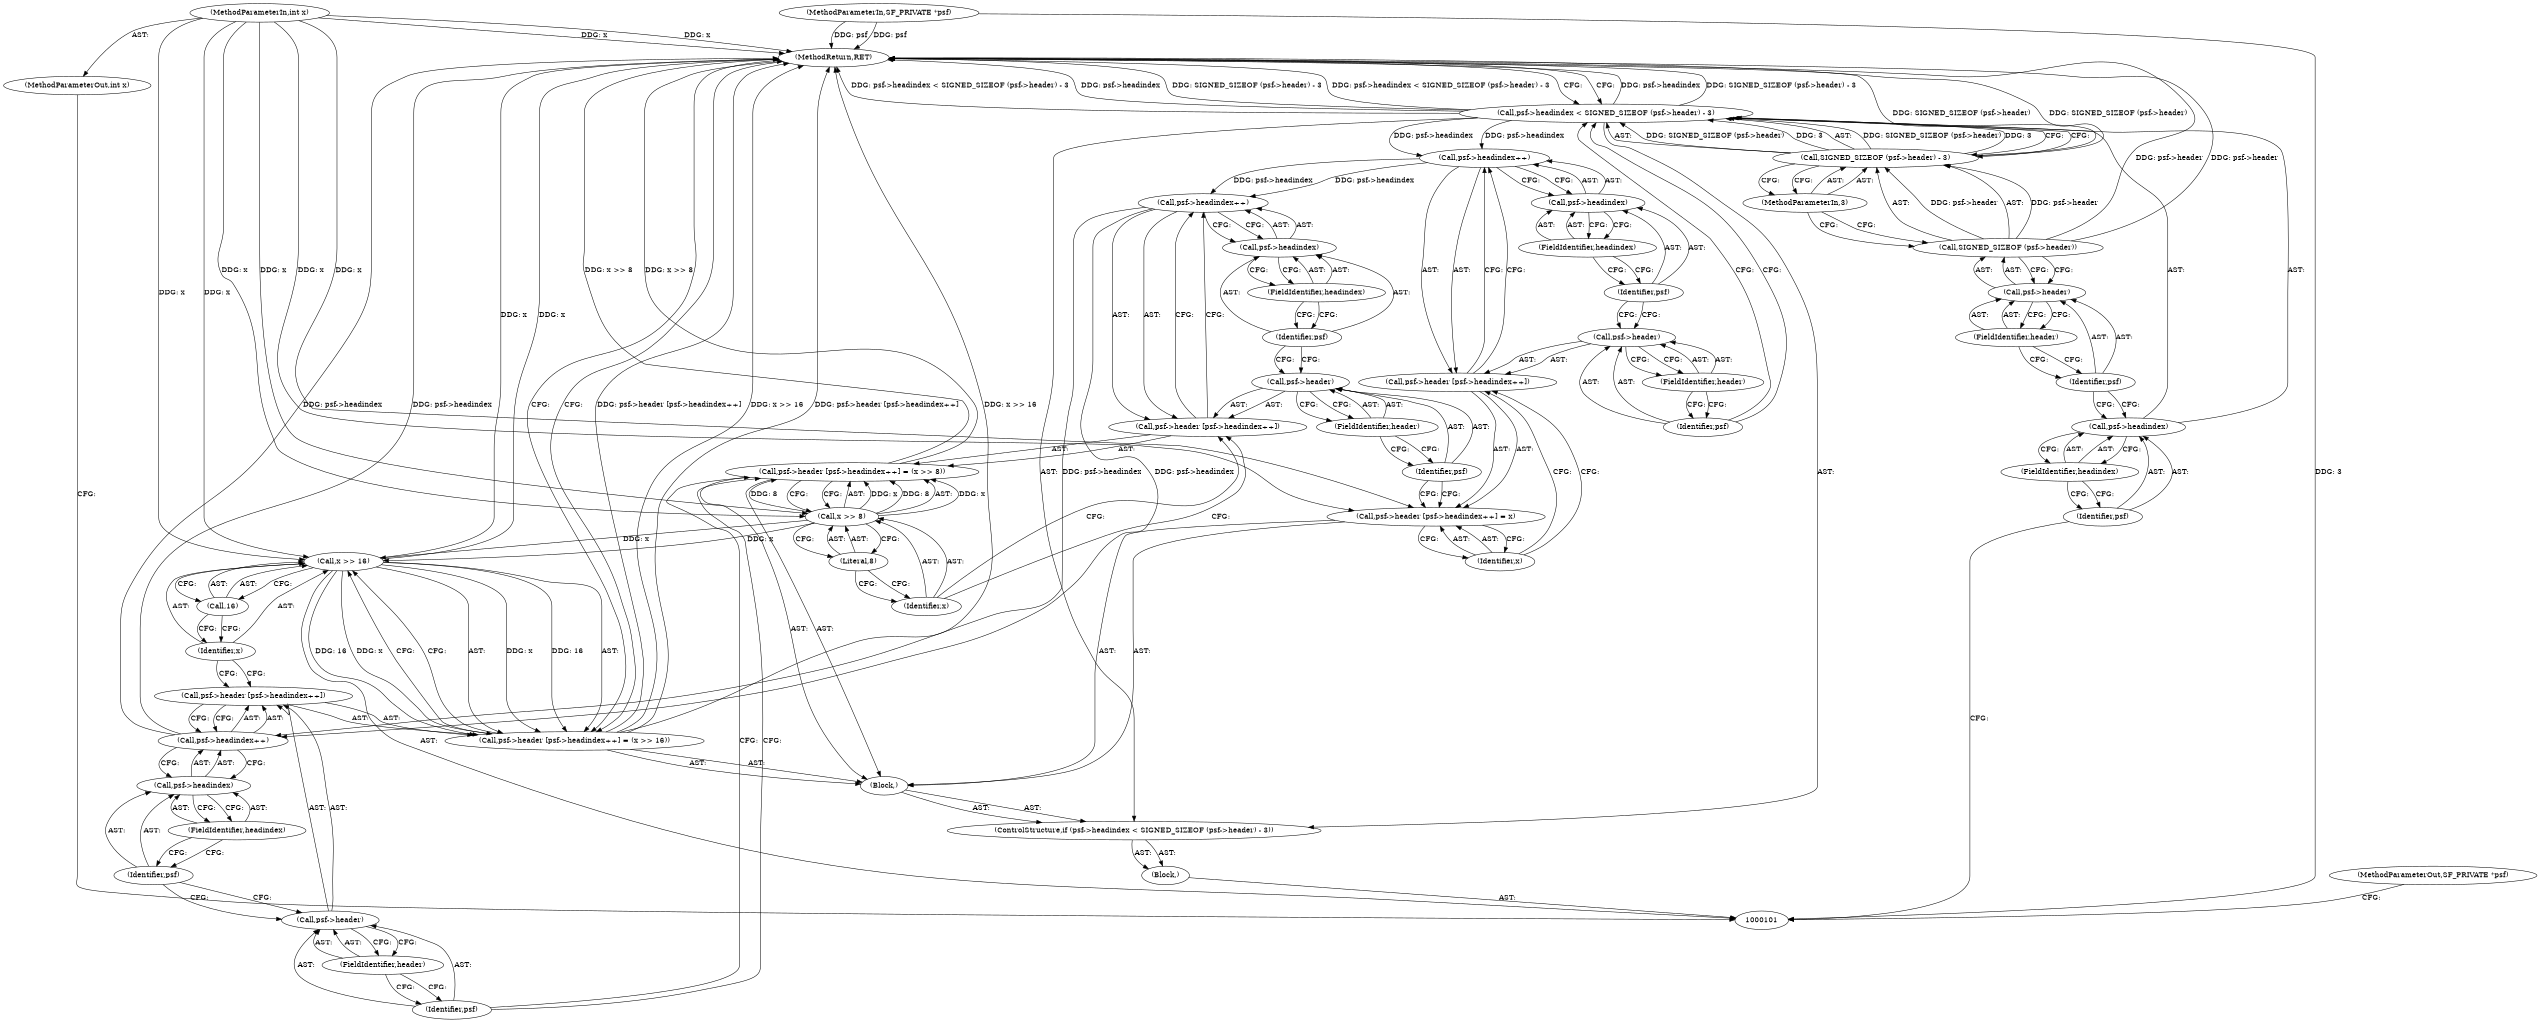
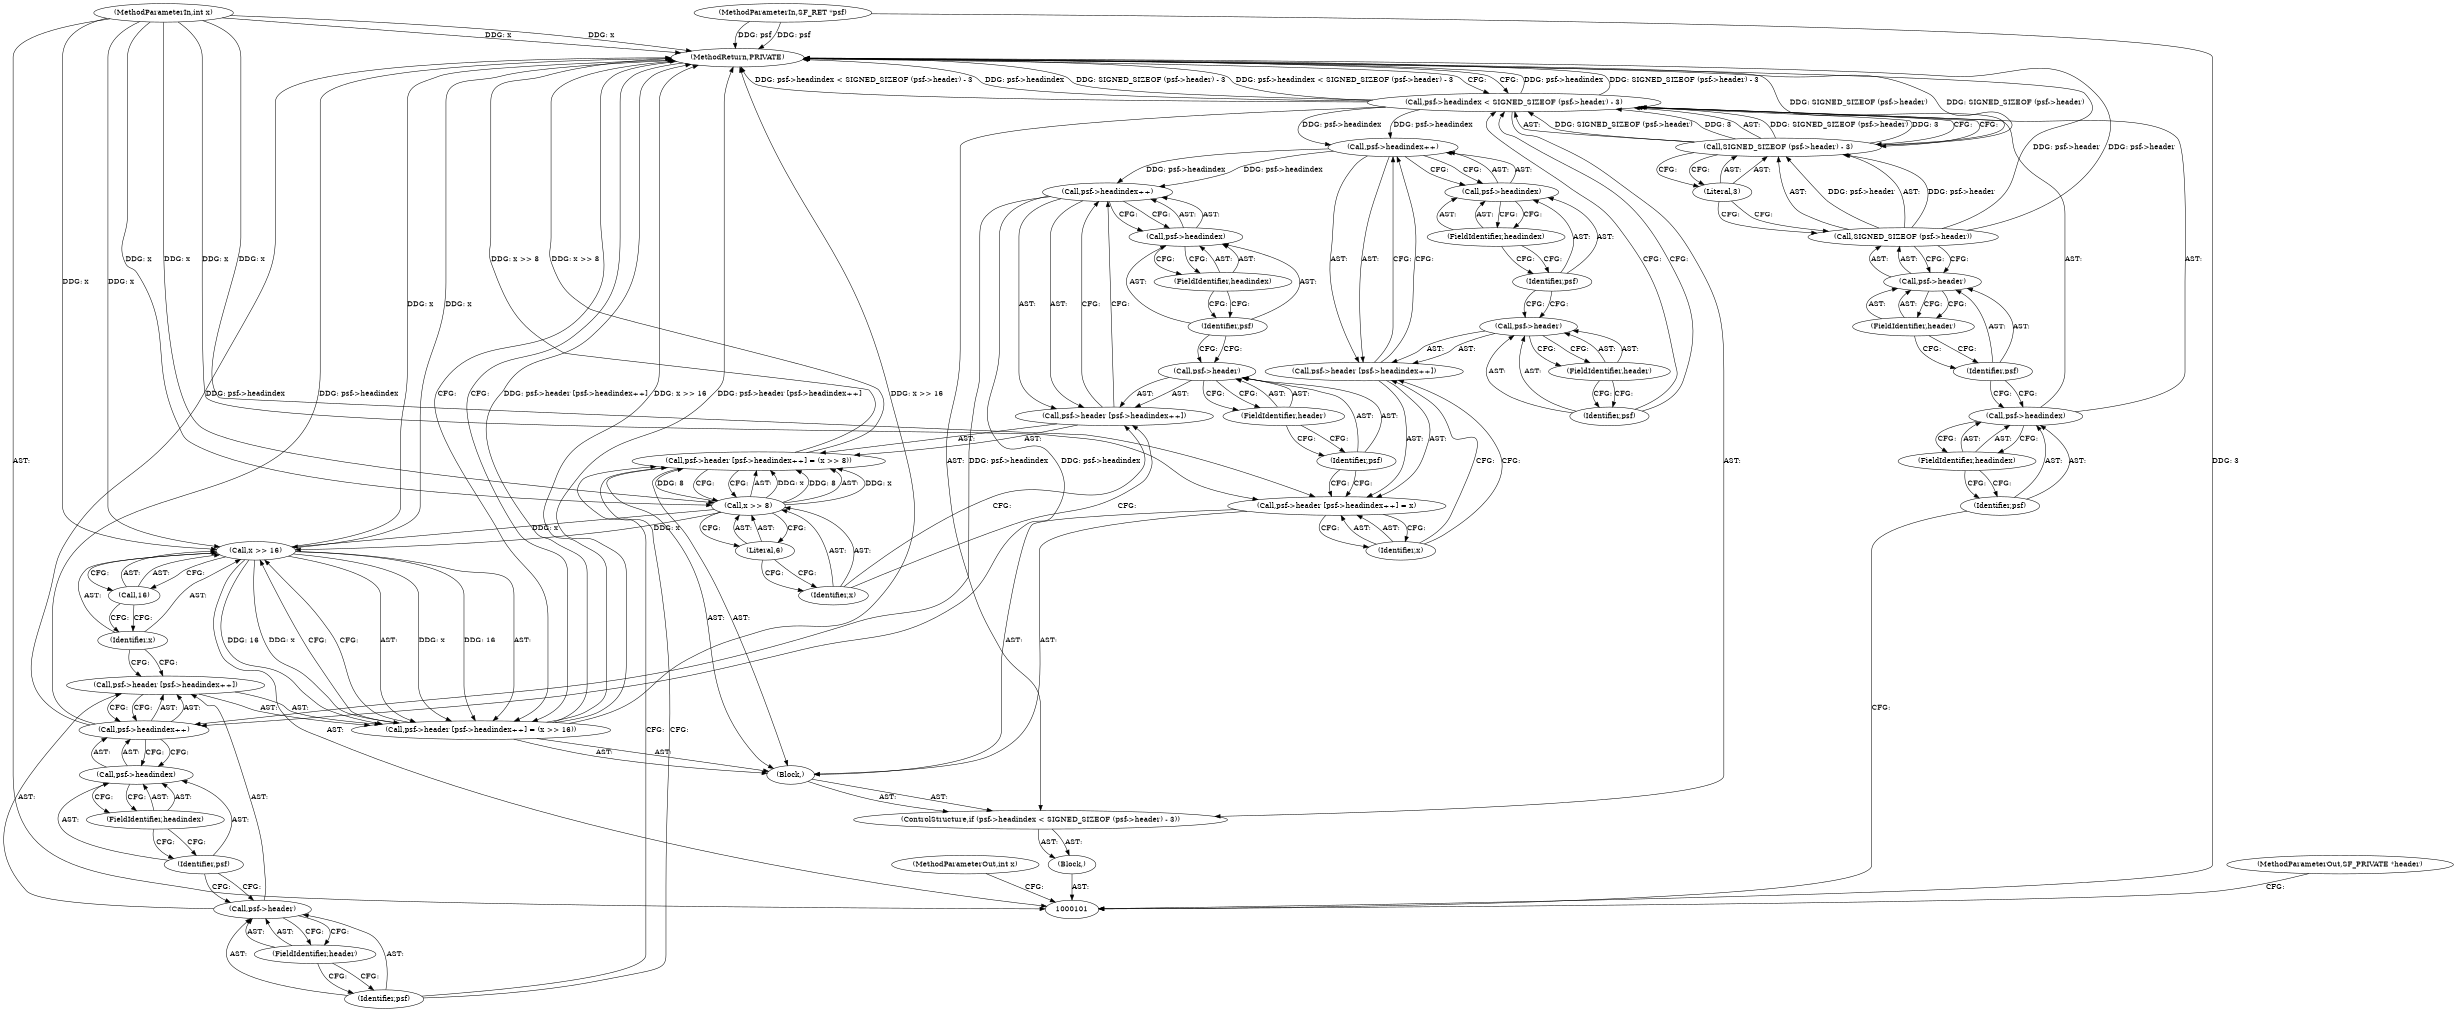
(879, 13) -> (783, 13)
(137, 30) -> (86, 868)
(834, 58) -> (738, 58)
(1805, 203) -> (1722, 192)
(858, 562) -> (765, 551)
(2433, 875) -> (2340, 865)
